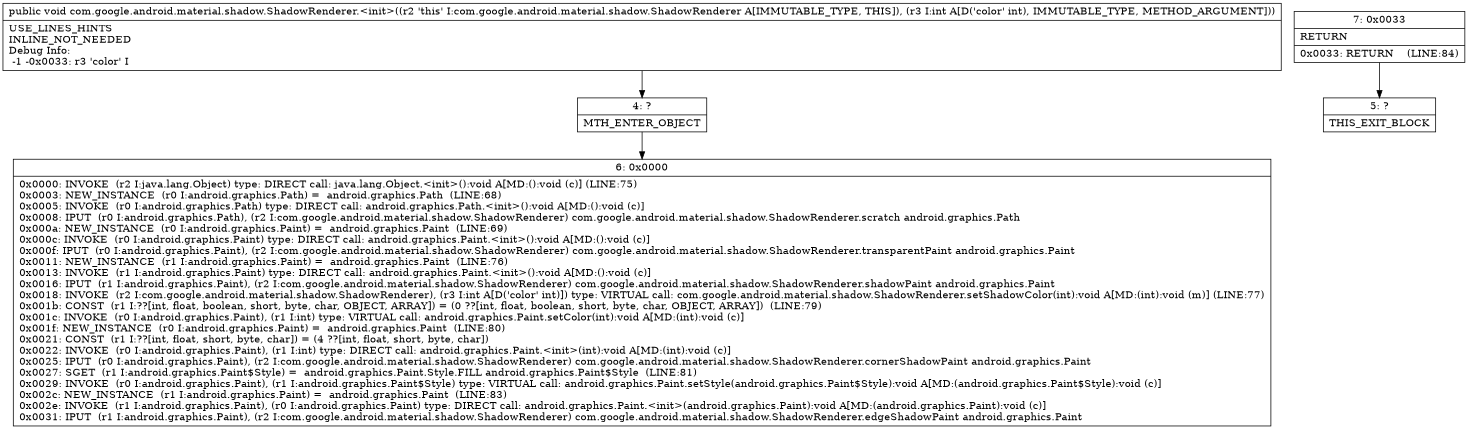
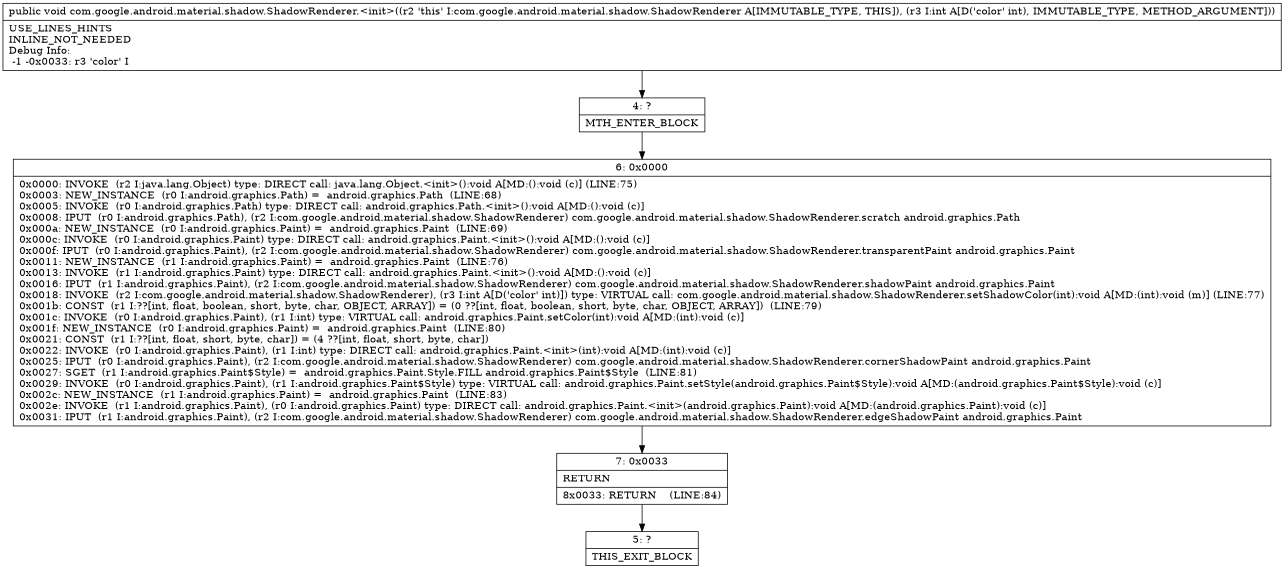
(1380, 54) -> (642, 495)
(642, 123) -> (642, 123)
none -> (642, 436)
